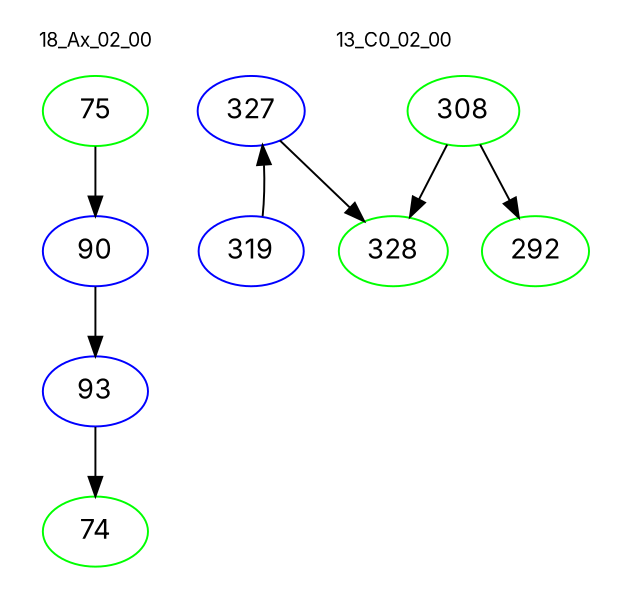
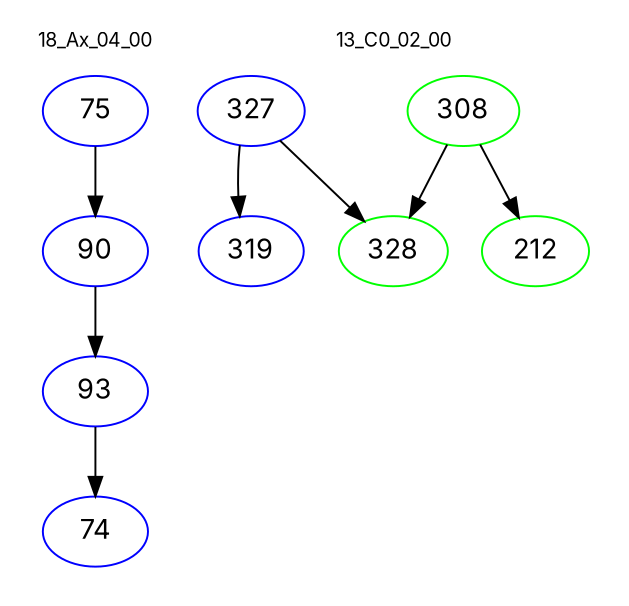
(95, 42) -> (95, 42)
(95, 111) -> (95, 111)
(264, 191) -> (238, 171)
(535, 251) -> (535, 251)
(95, 532) -> (95, 532)
